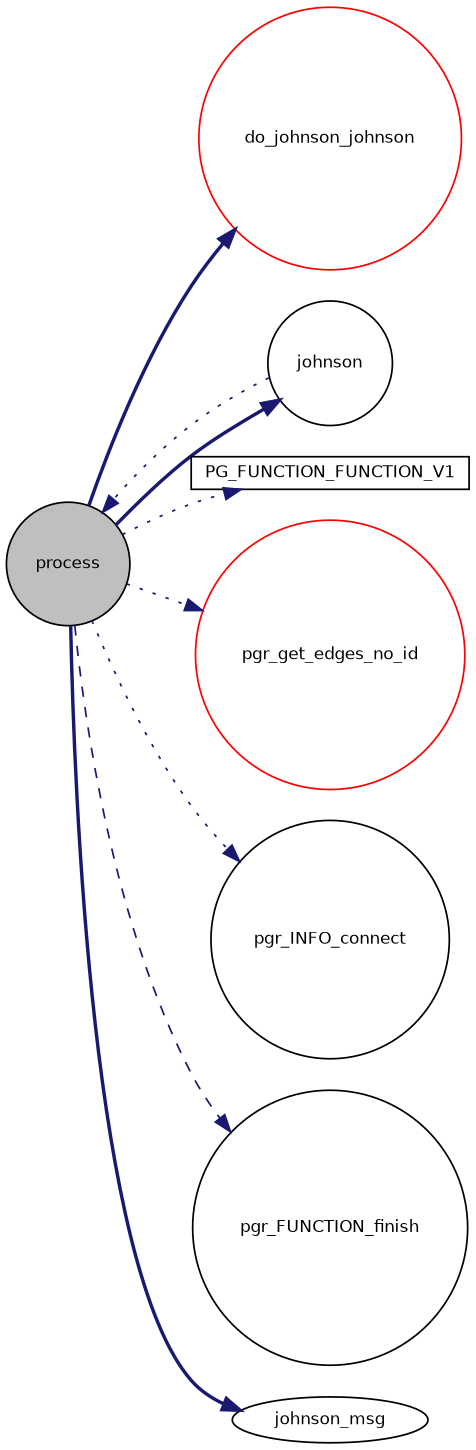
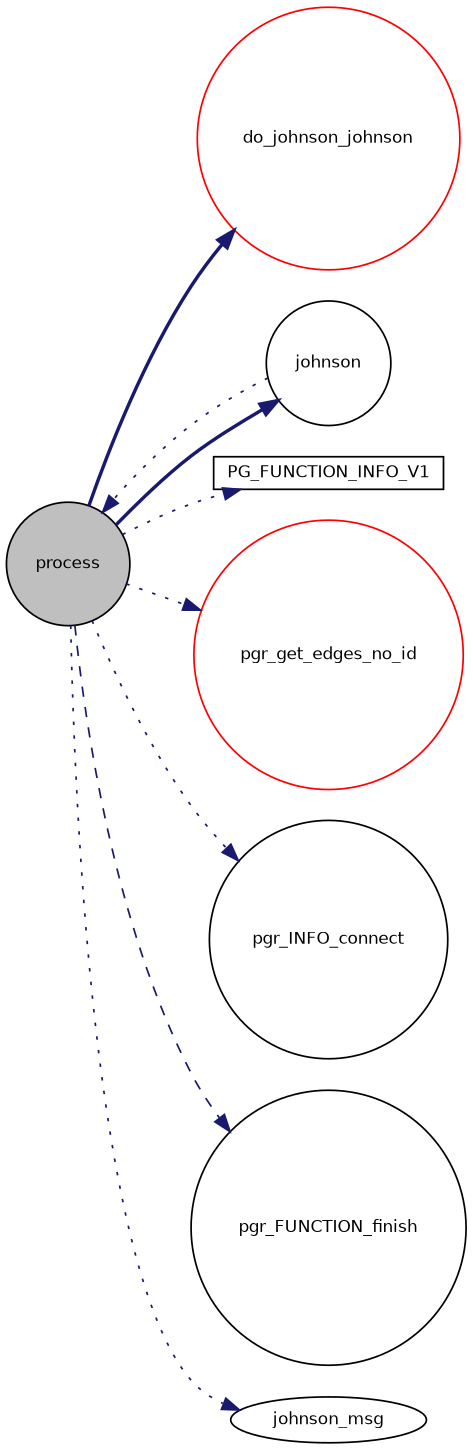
(330, 473) -> (329, 473)
(96, 1031) -> (96, 1030)
